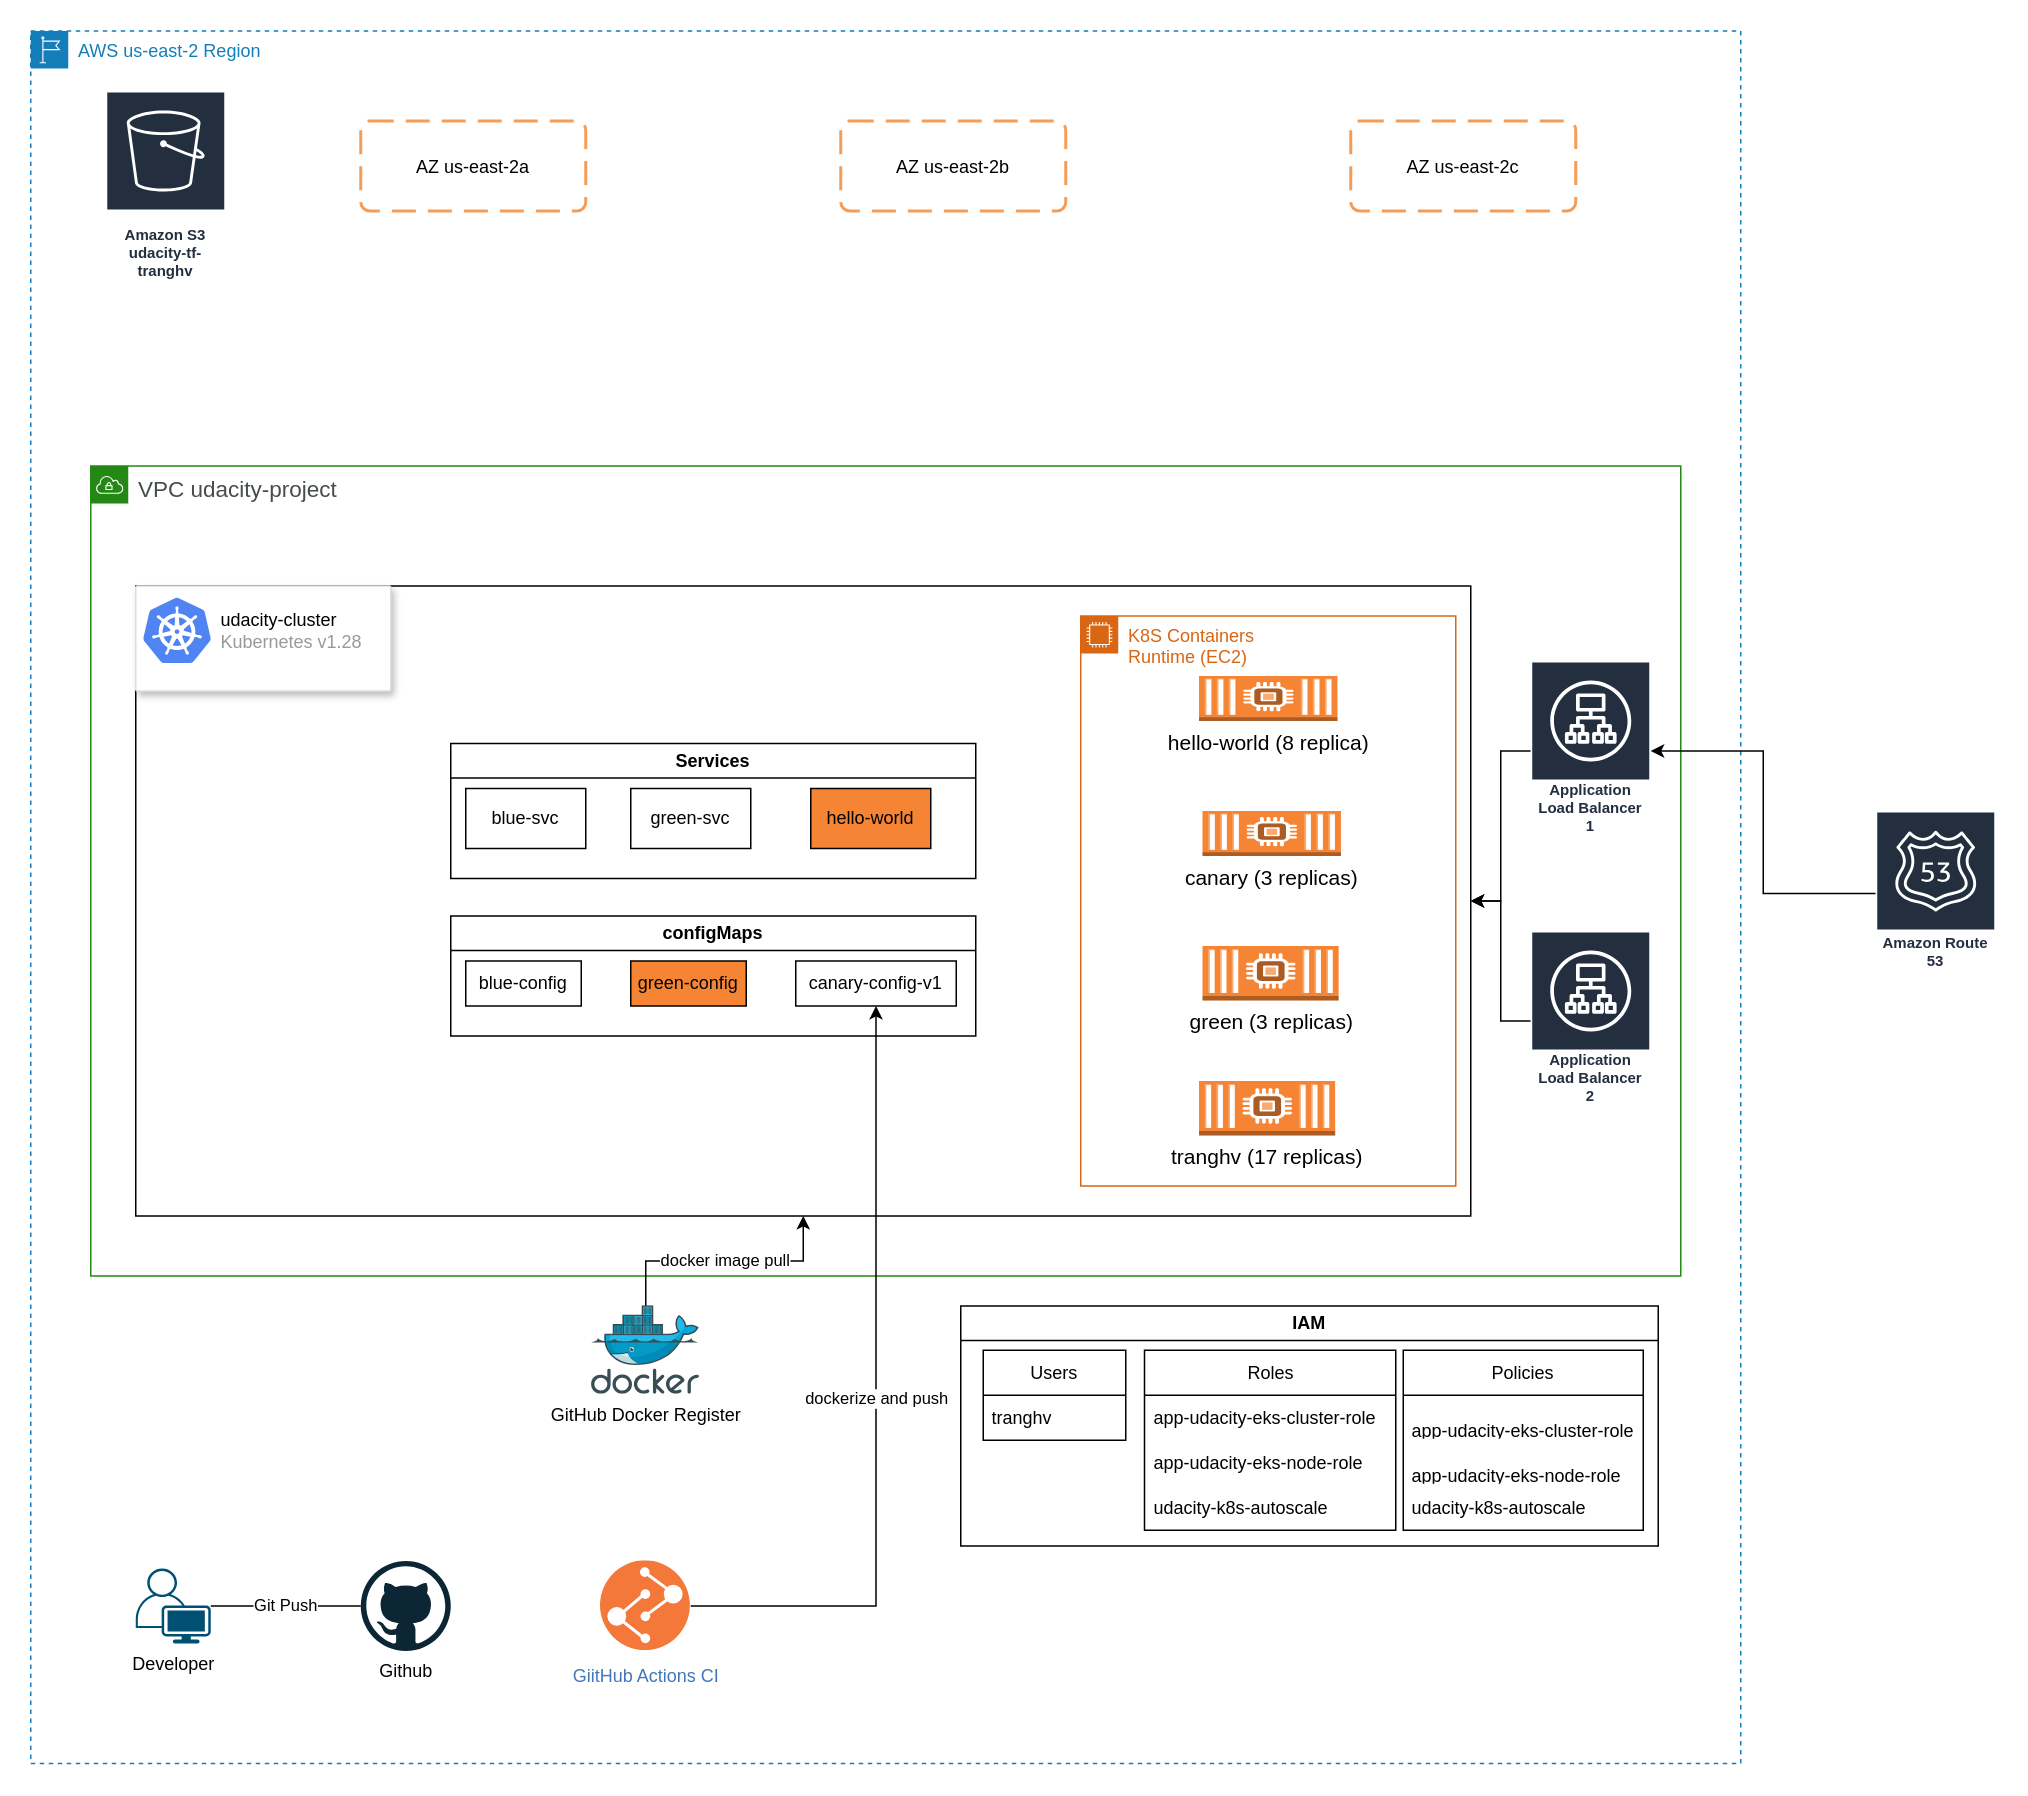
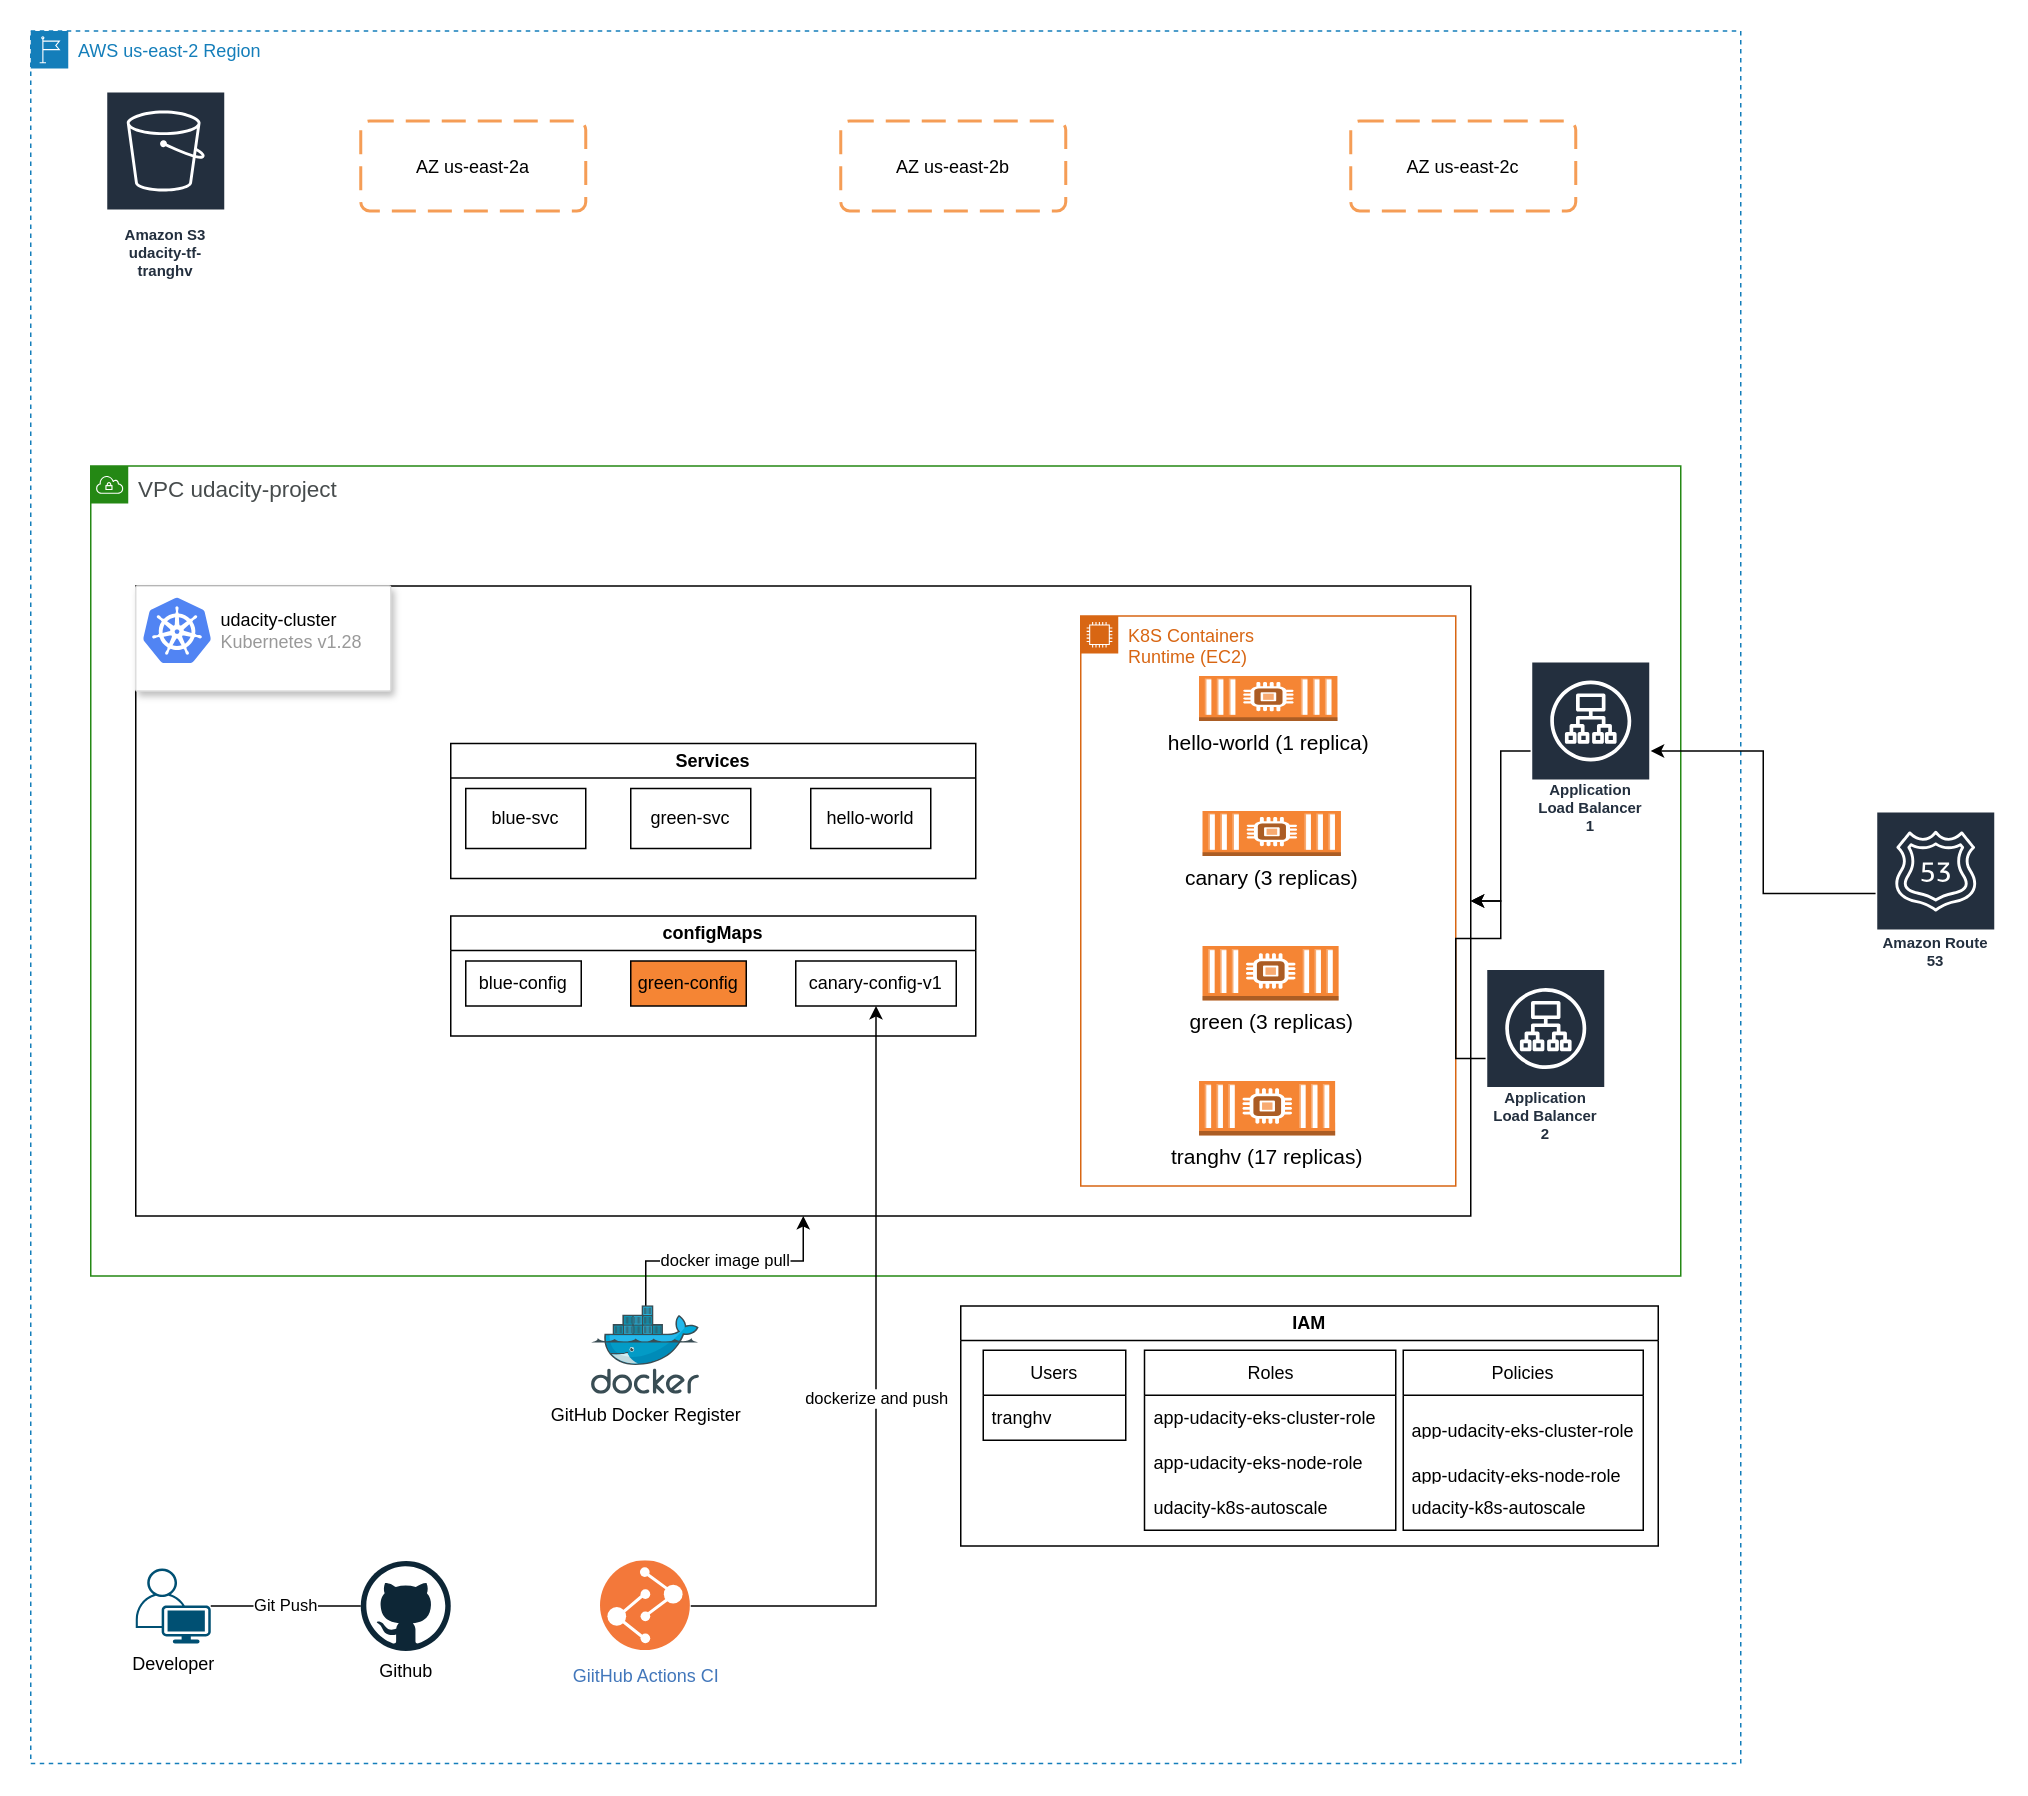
(1269, 744) -> (1269, 744)
(871, 818) -> (871, 818)
(1591, 1021) -> (1546, 1058)
